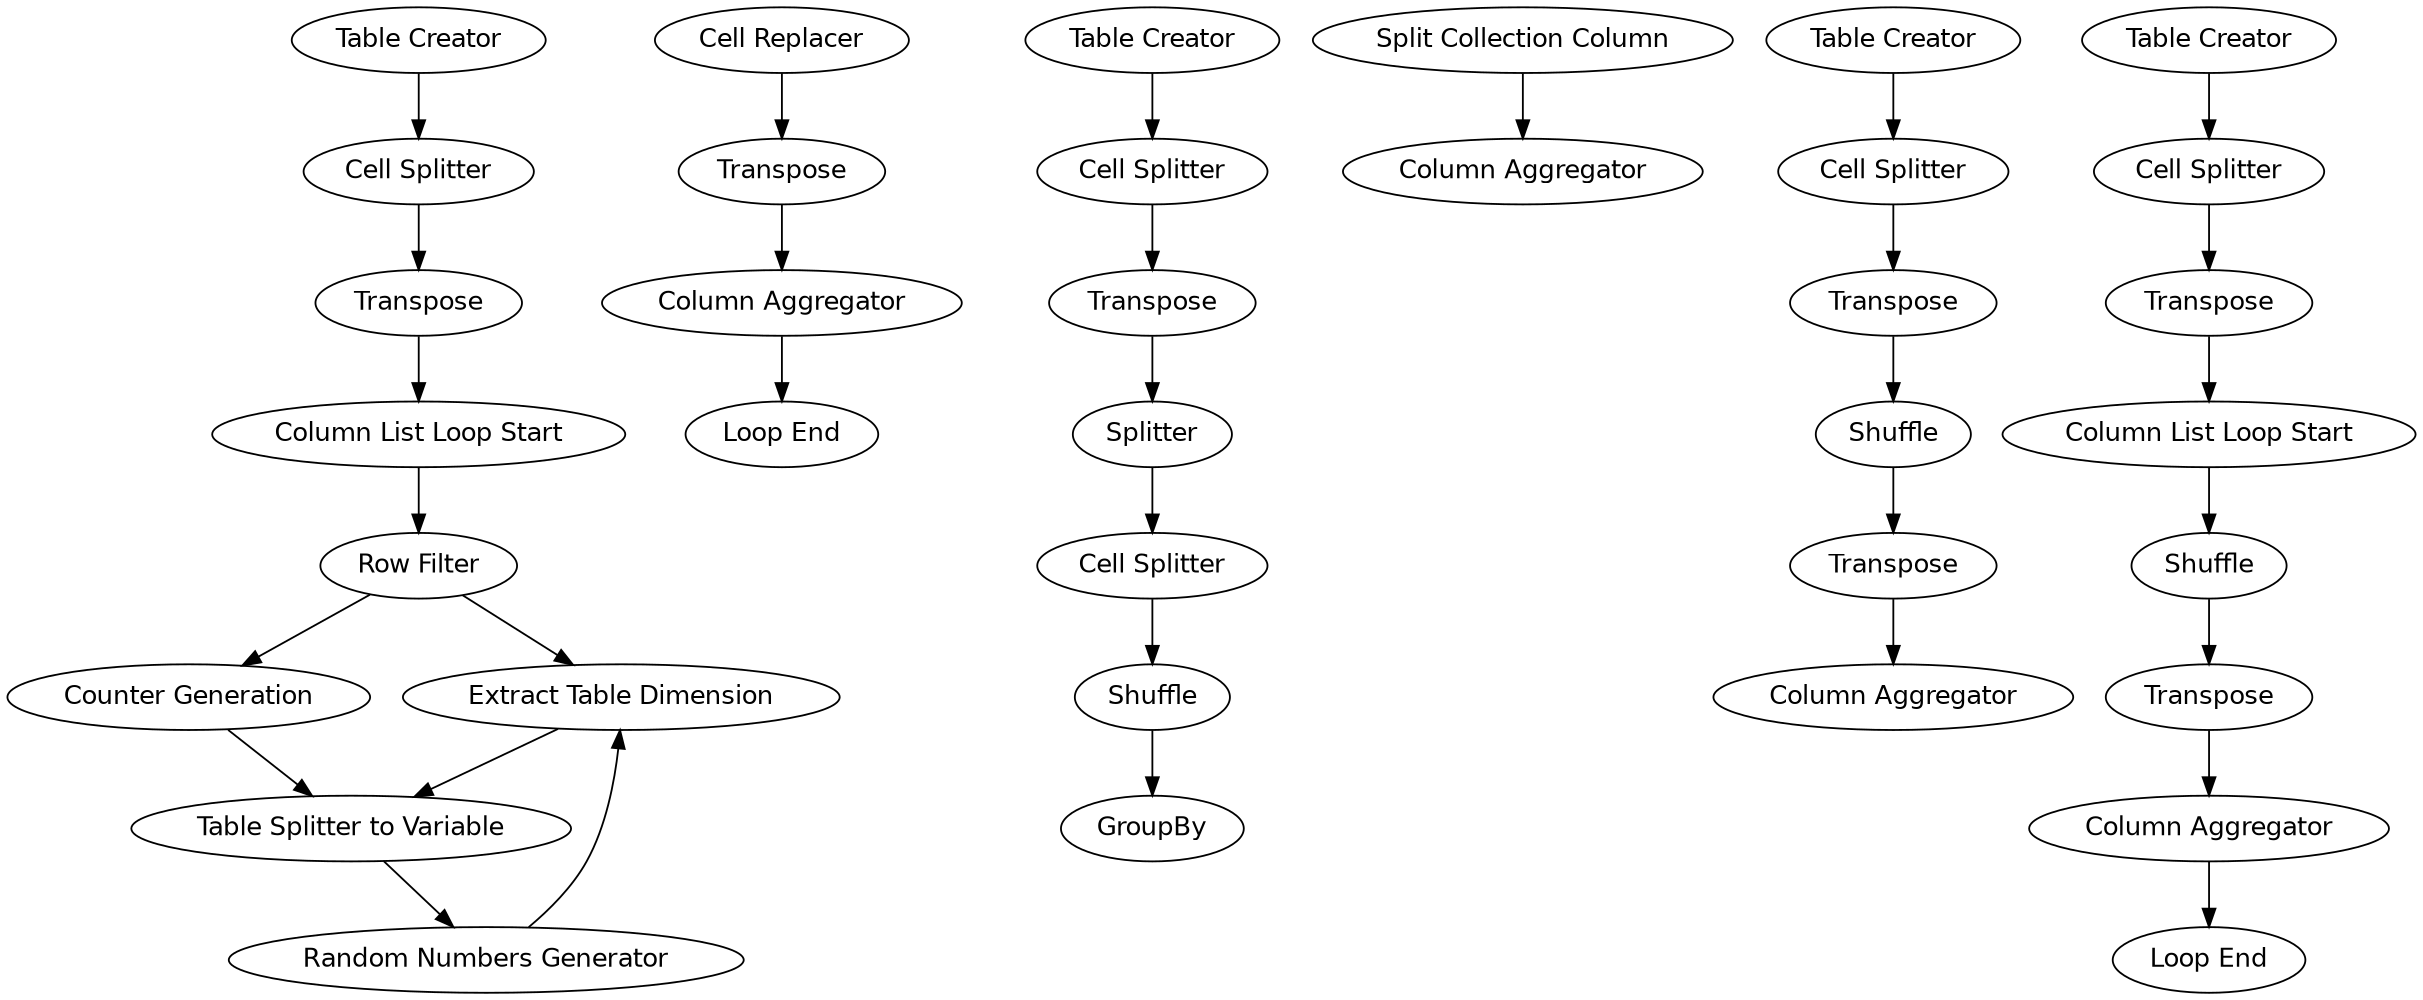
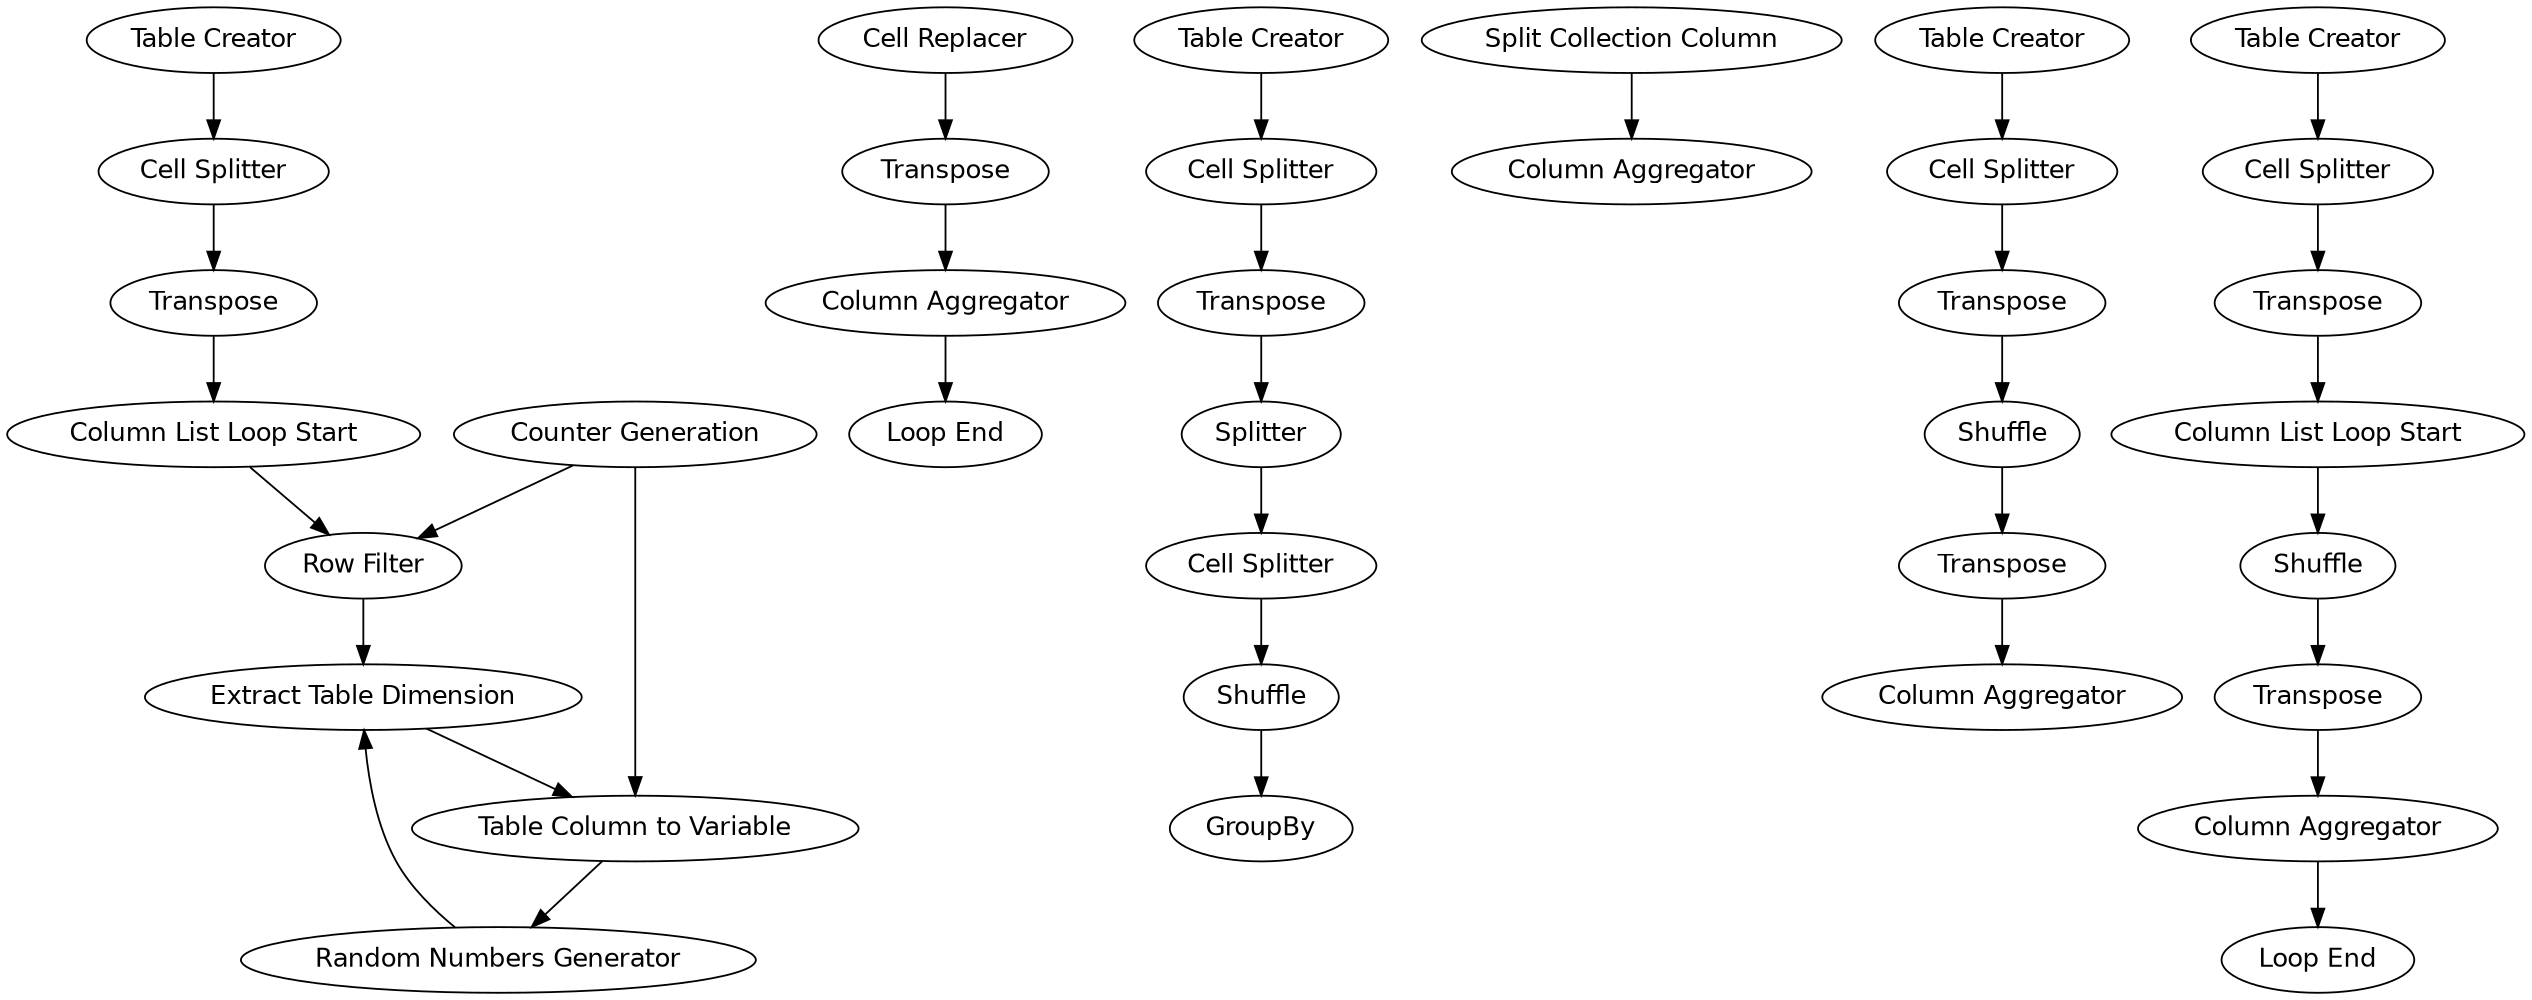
(314, 626) -> (504, 498)
(351, 829) -> (635, 829)
